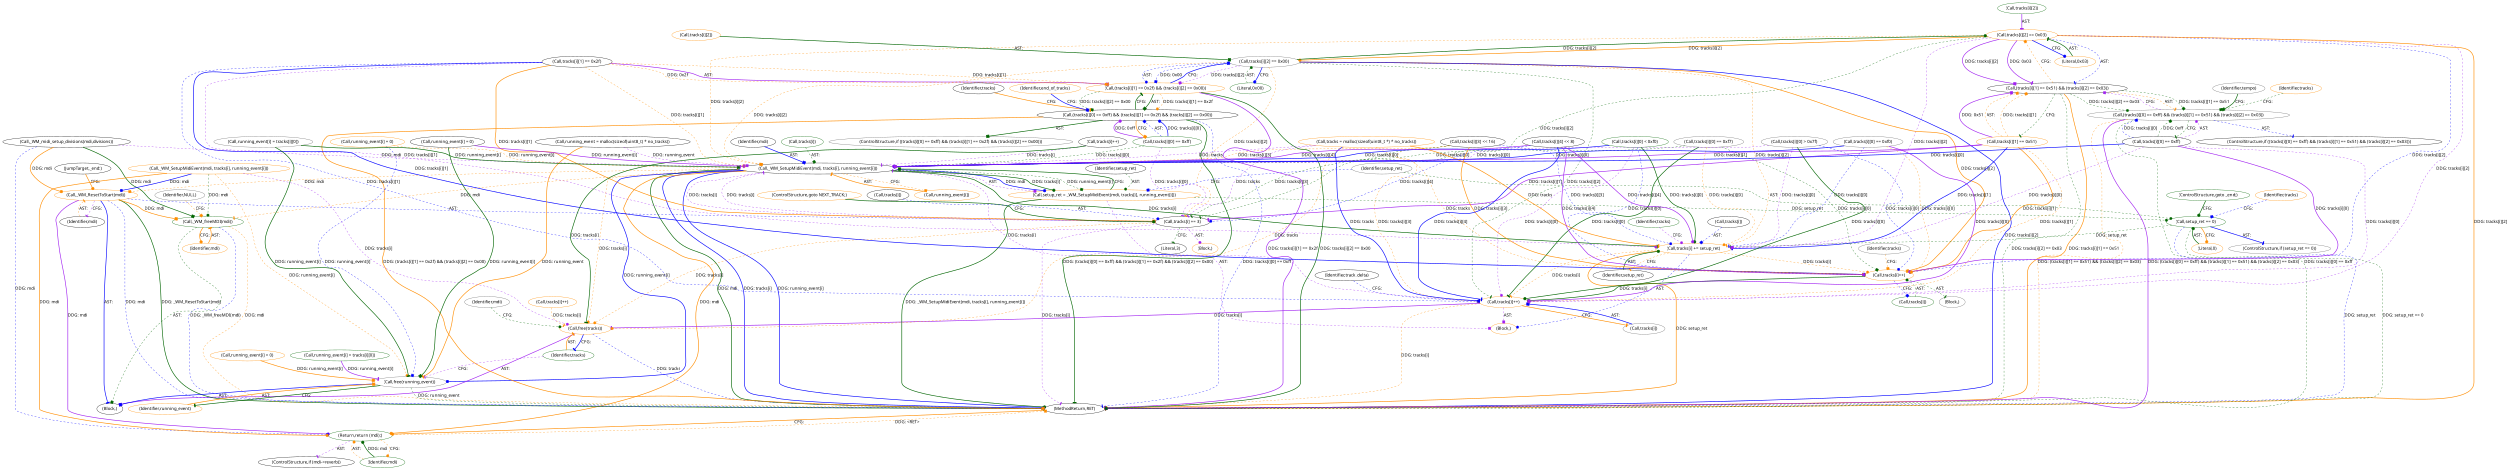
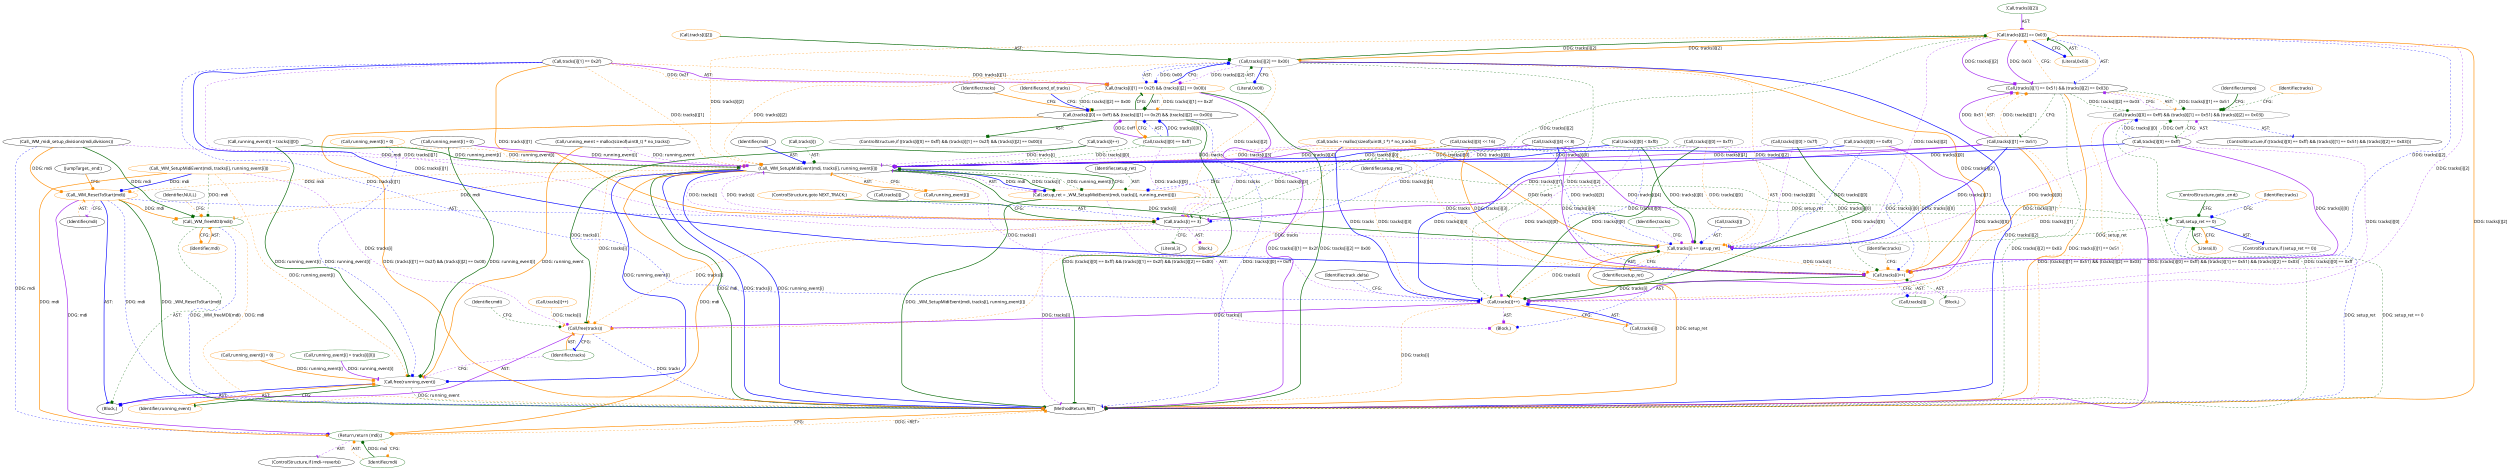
(2012, 142) -> (2012, 142)
(2194, 238) -> (2194, 238)
